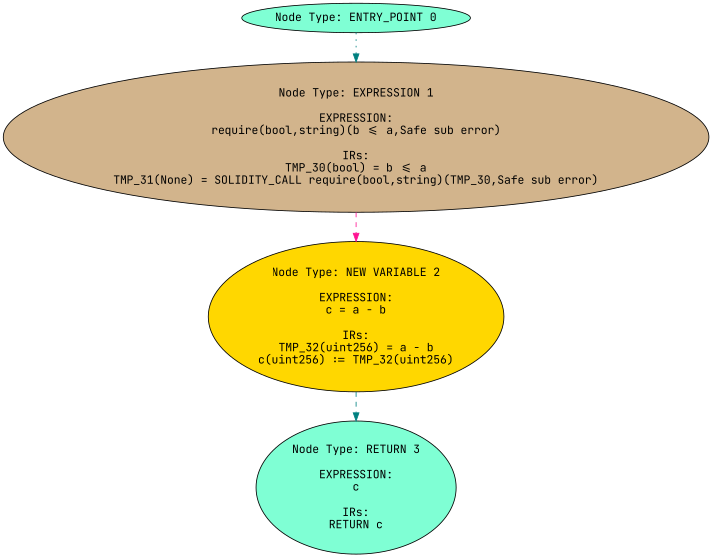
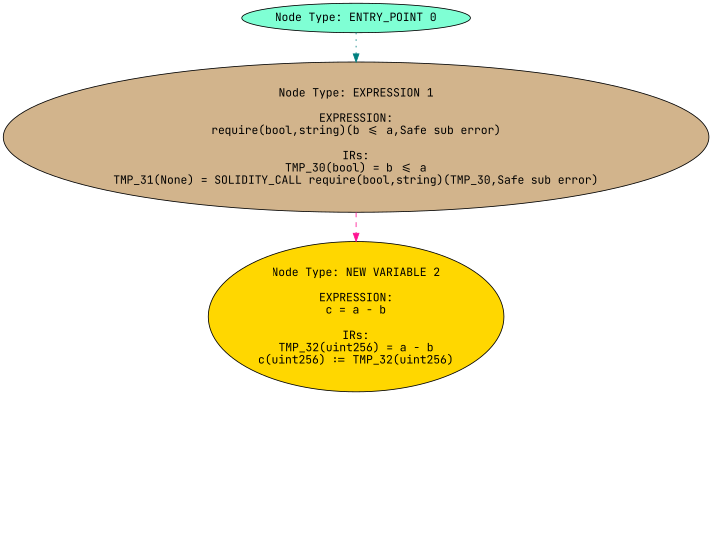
(356, 488) -> none
